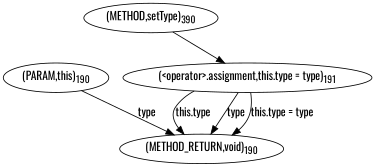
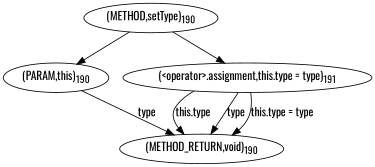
(189, 17) -> (189, 17)
none -> (107, 46)
